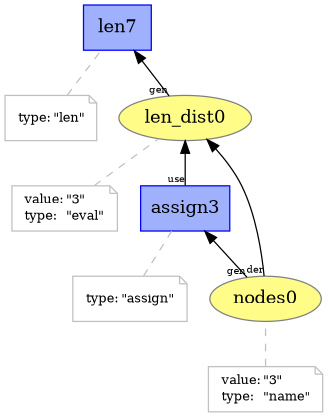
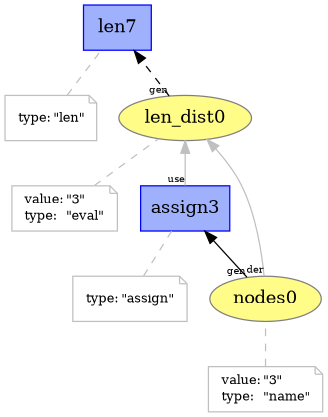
(156, 78) -> (156, 78)
(185, 169) -> (185, 169)
(251, 208) -> (251, 208)
